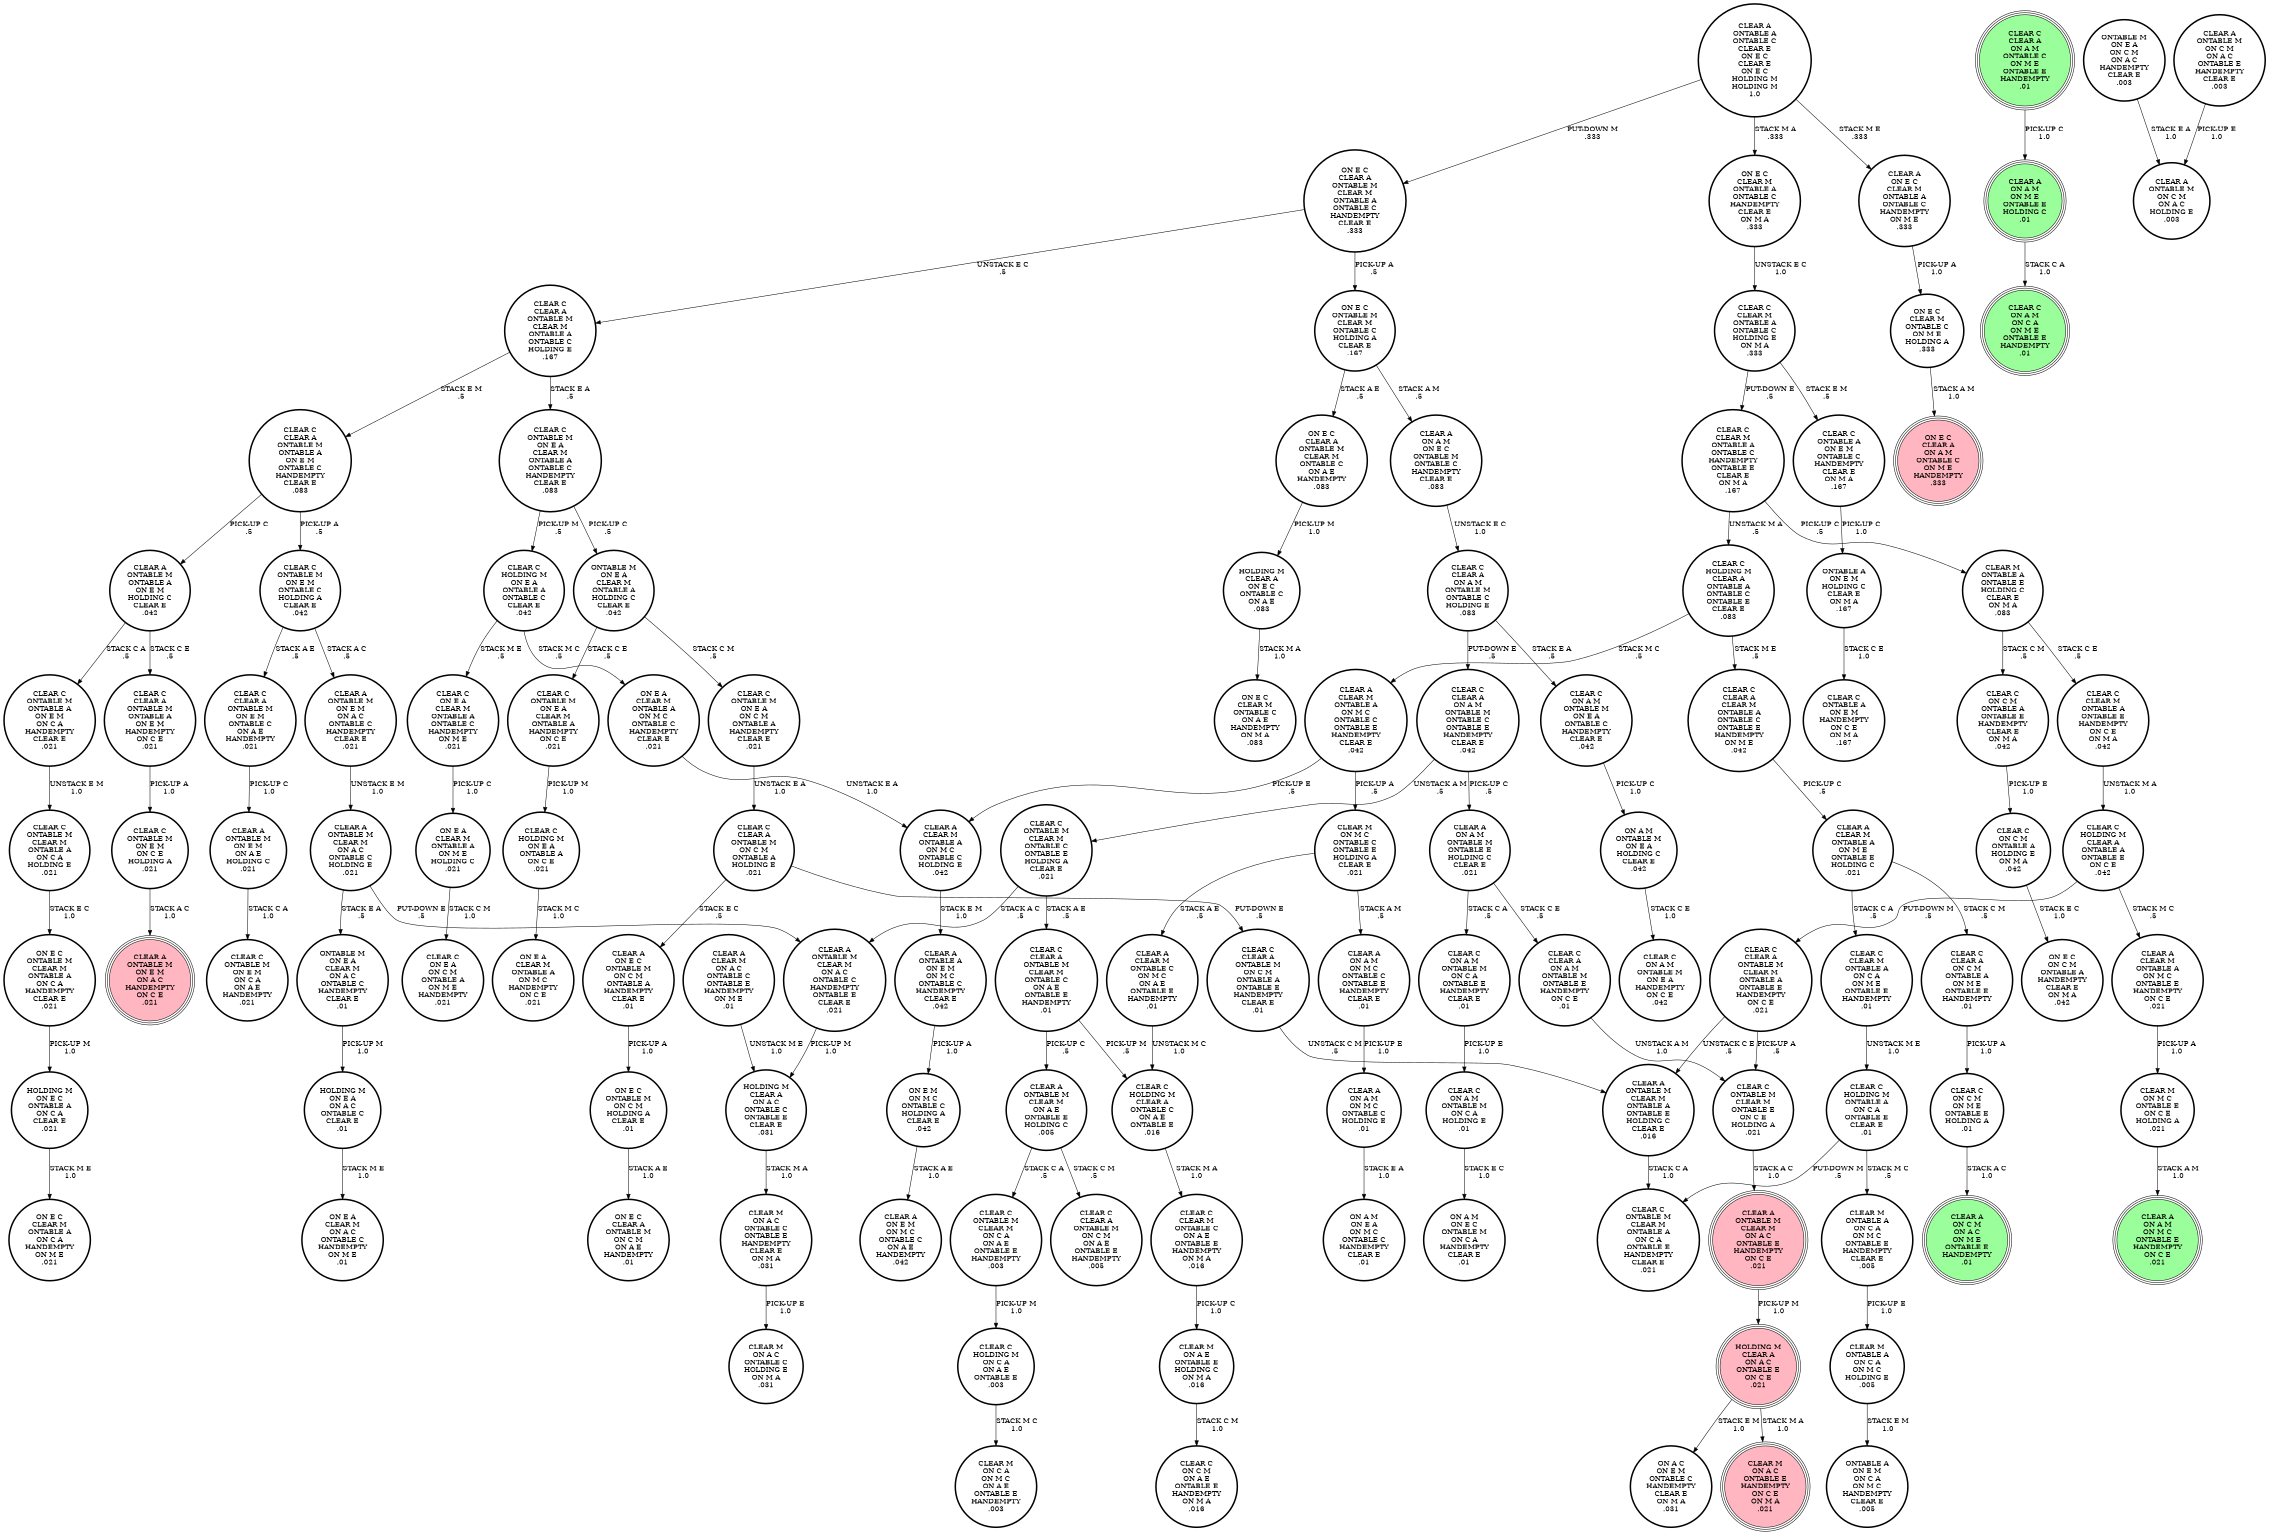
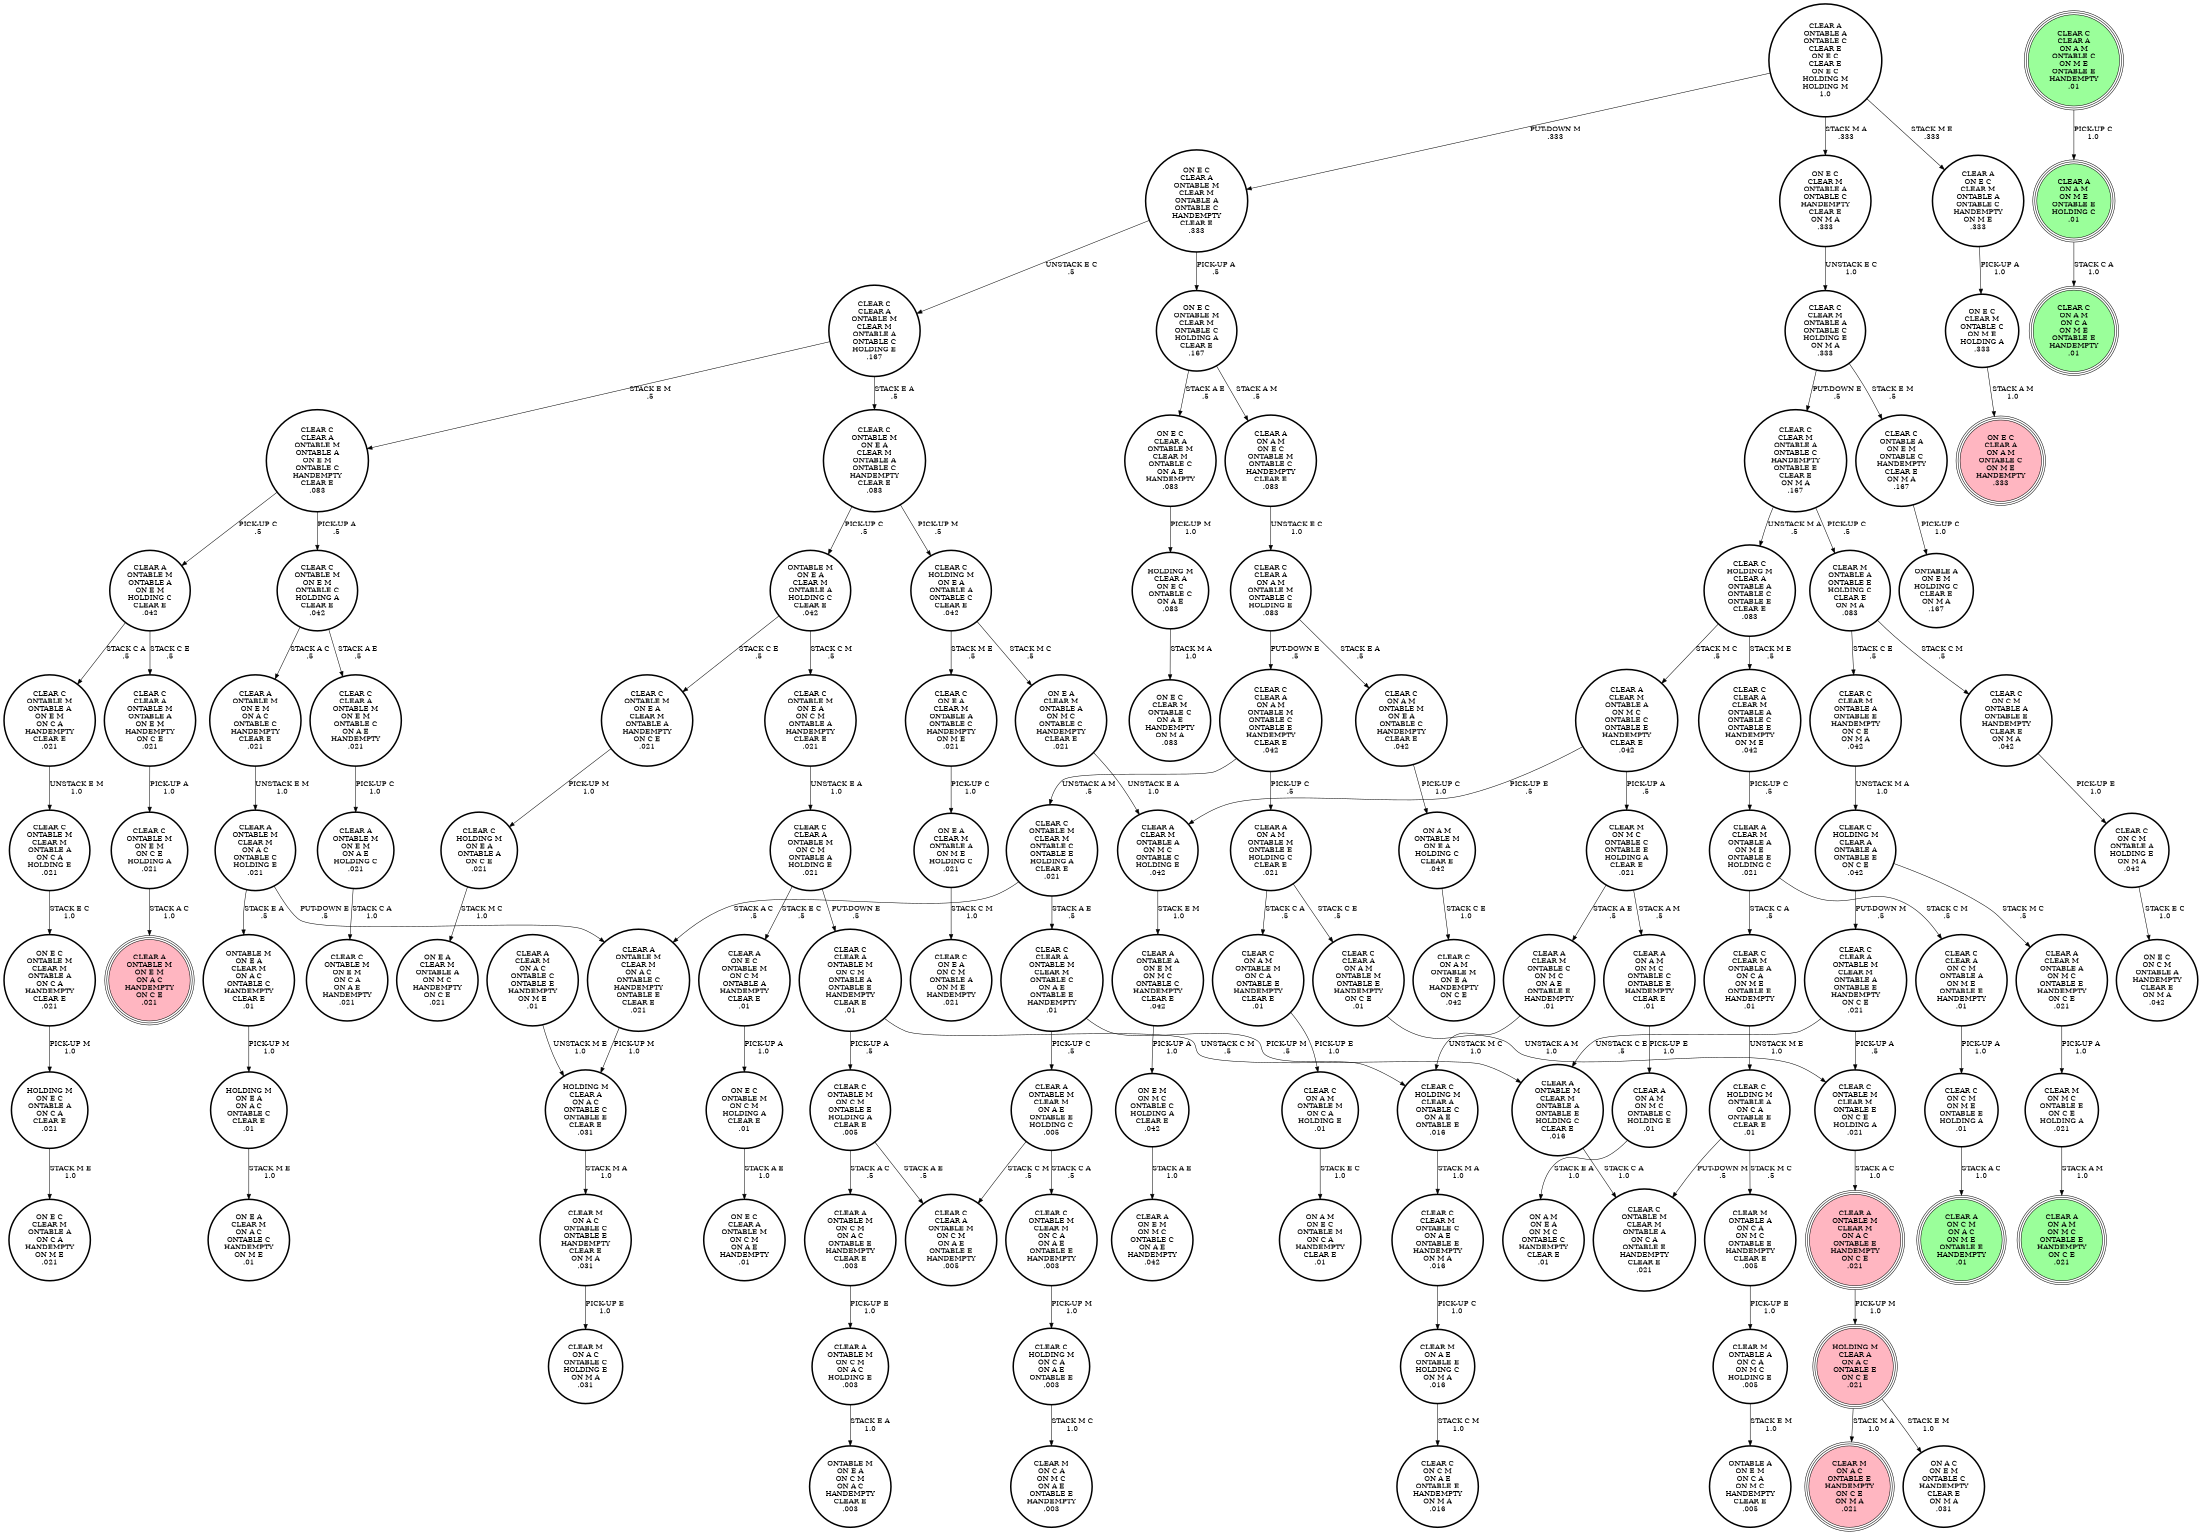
(2148, 129) -> (850, 1423)
(1844, 720) -> none
none -> (850, 1110)
